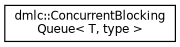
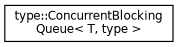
(90, 23) -> (89, 23)
